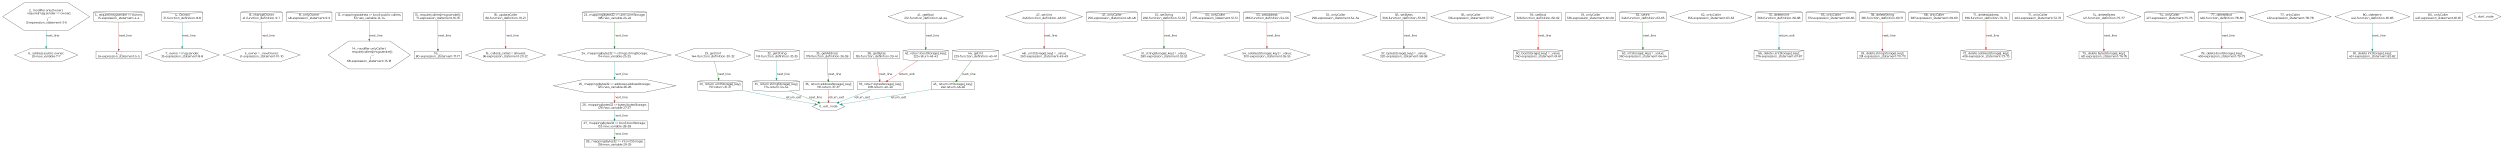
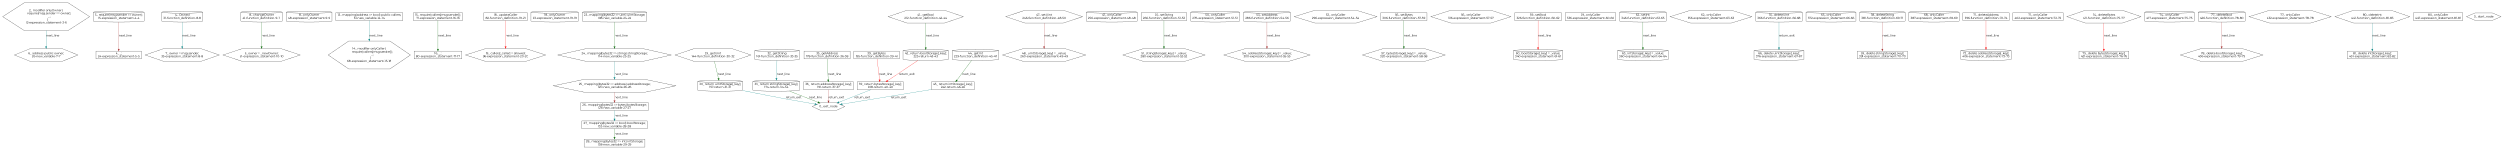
none -> (555, 17)
(877, 55) -> (877, 55)
